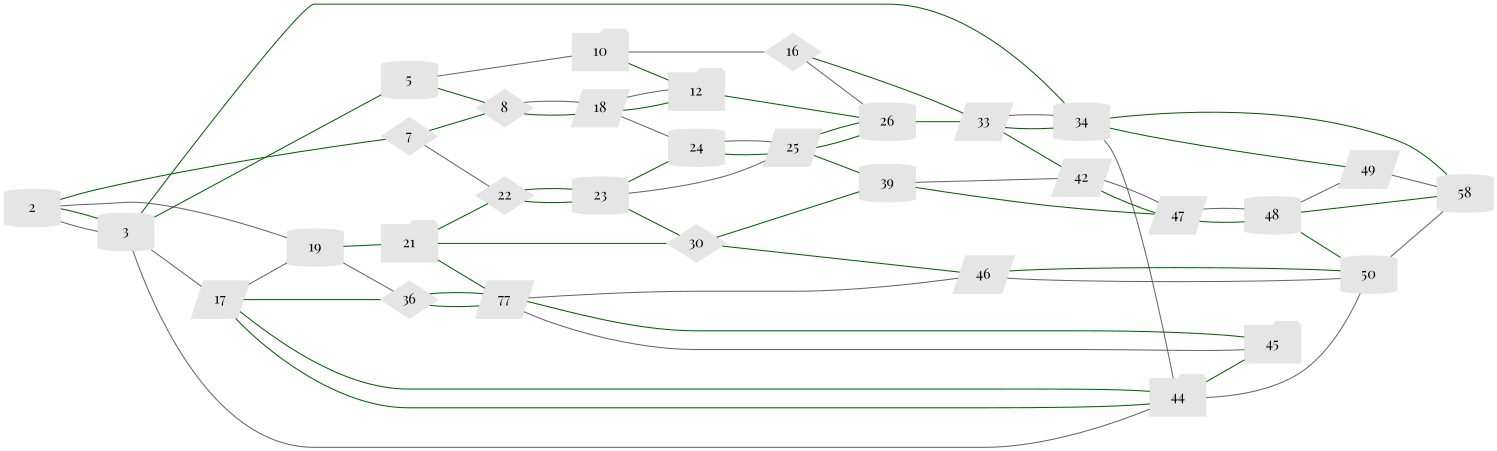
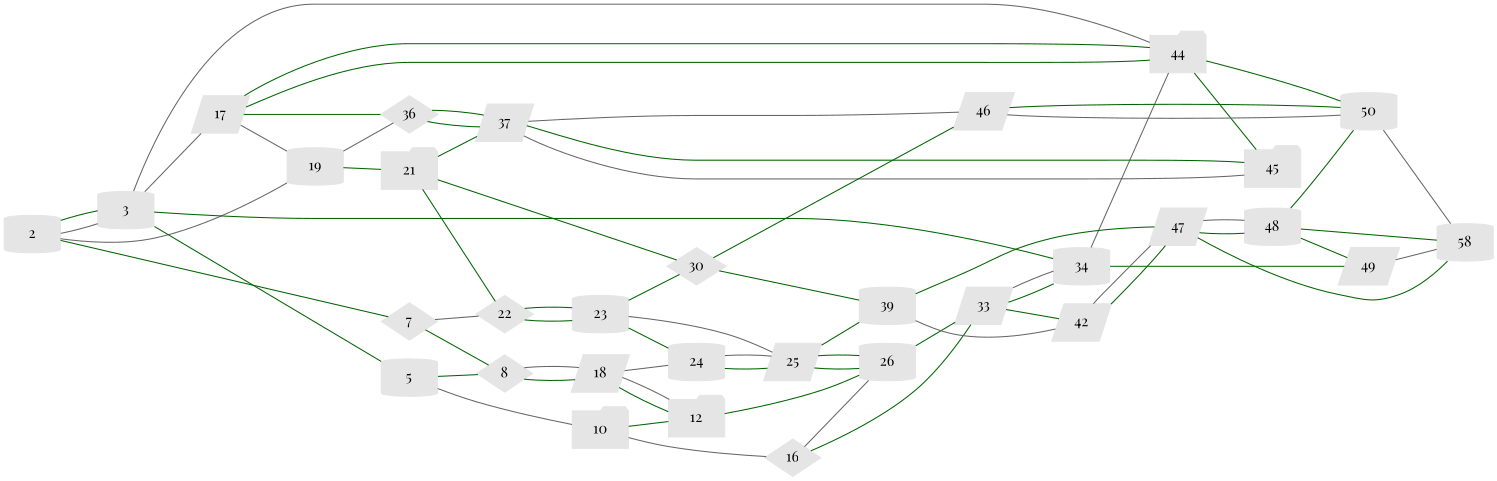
(1285, 116) -> (1323, 291)
(1320, 193) -> (1324, 248)
(505, 300) -> (505, 123)
(1301, 372) -> (1274, 79)
